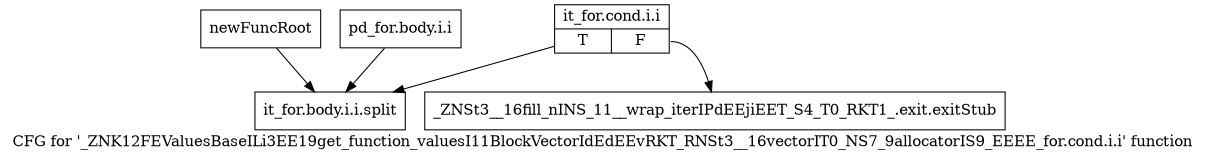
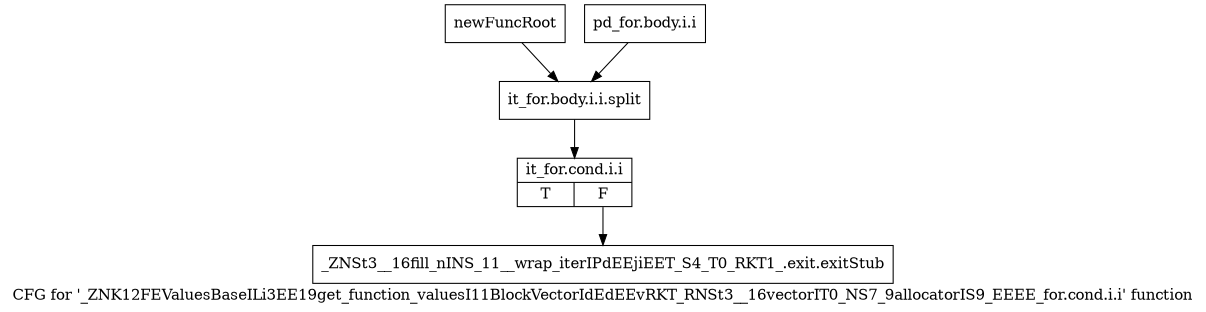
(479, 68) -> (575, 134)
